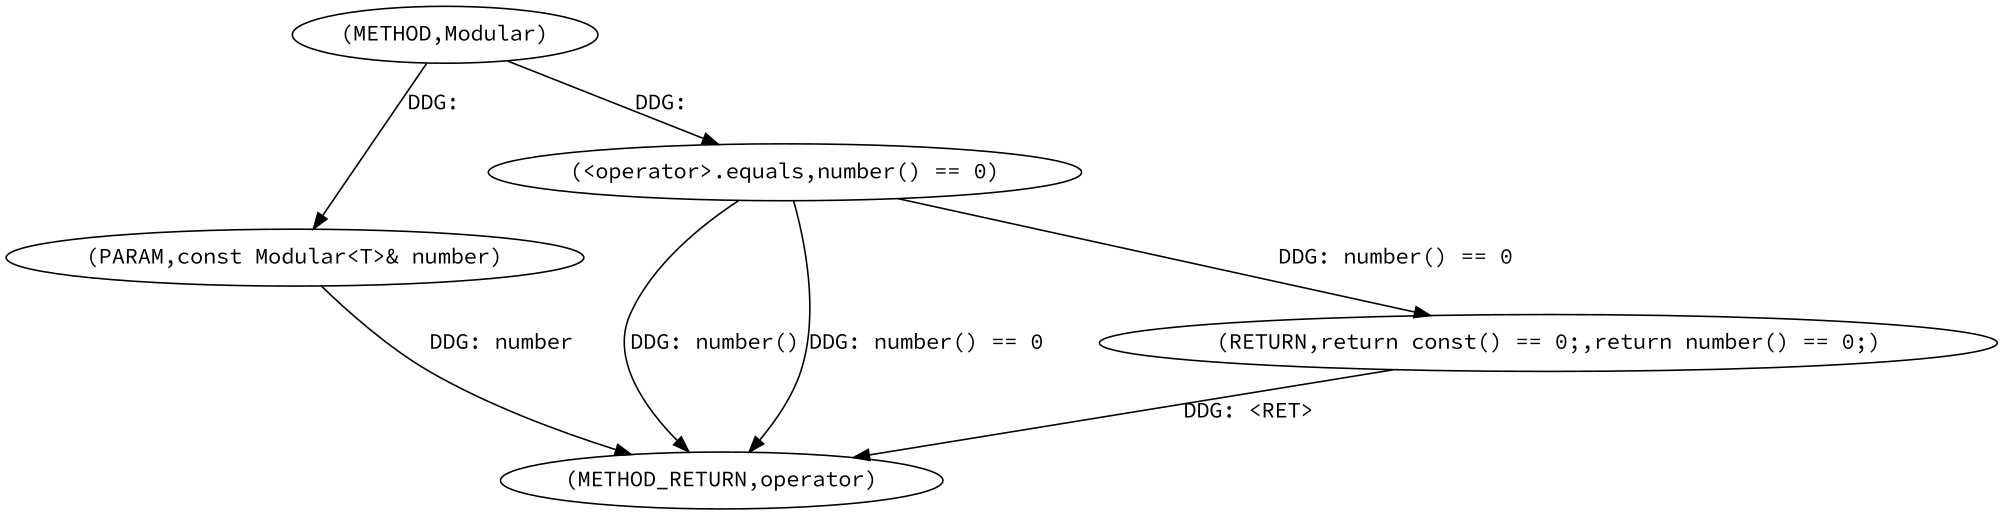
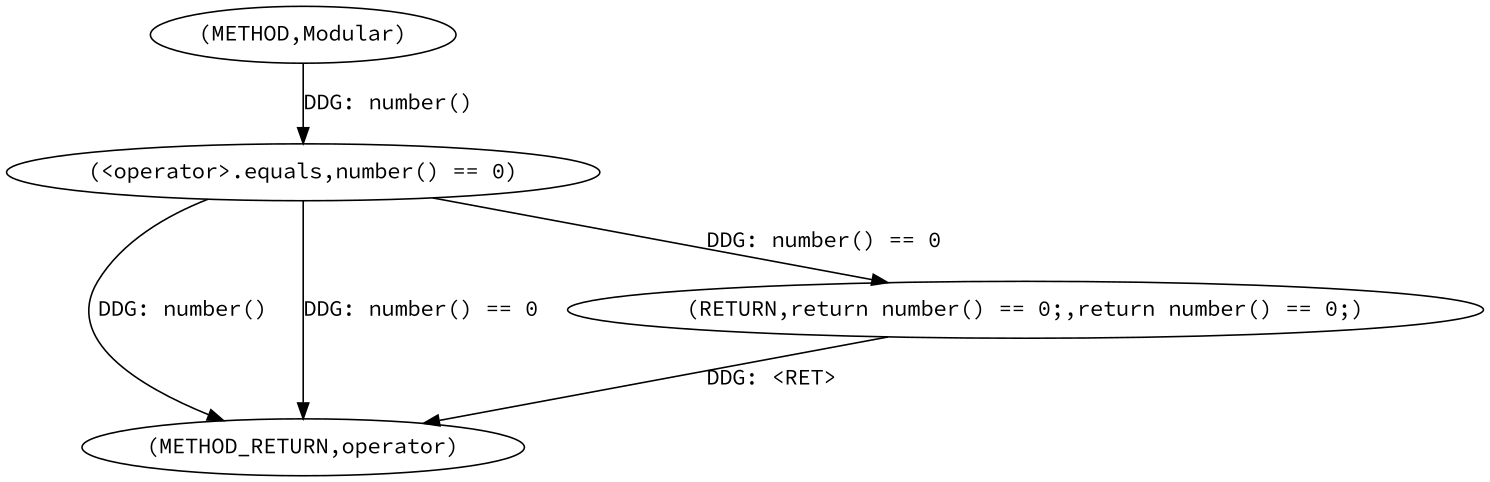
(668, 104) -> (389, 104)
(295, 258) -> none
(1548, 343) -> (1026, 310)
